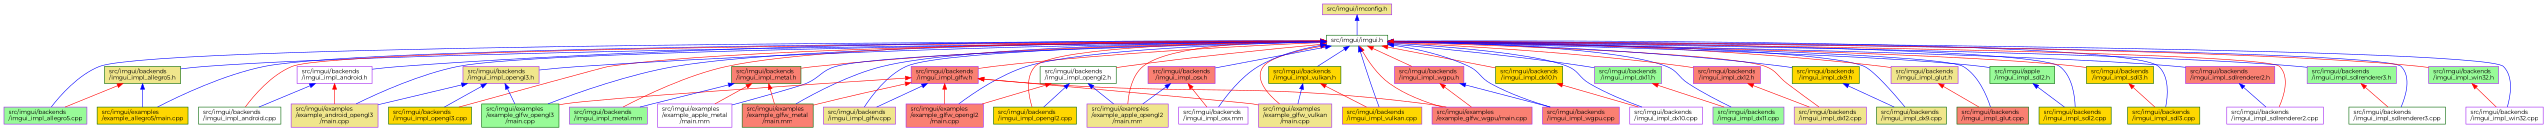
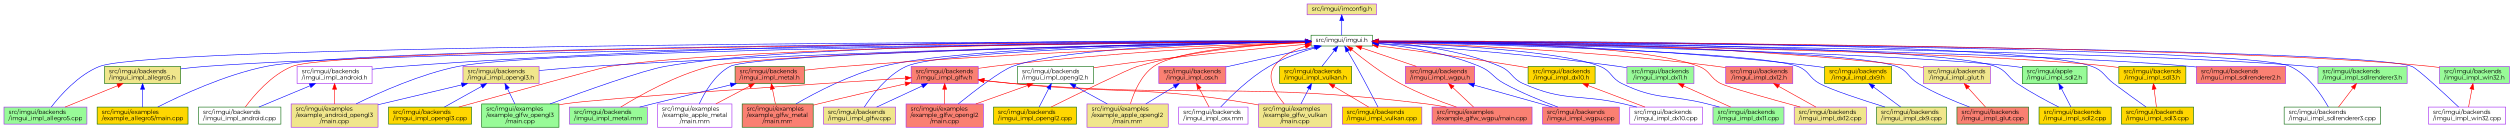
(2275, 116) -> none
